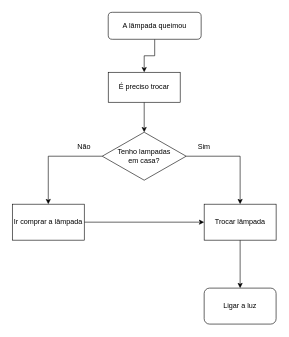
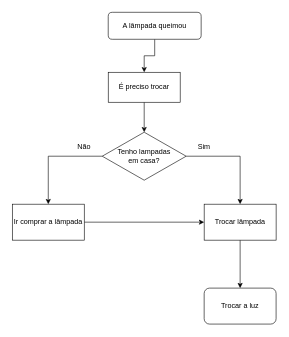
(240, 306) -> (240, 306)
